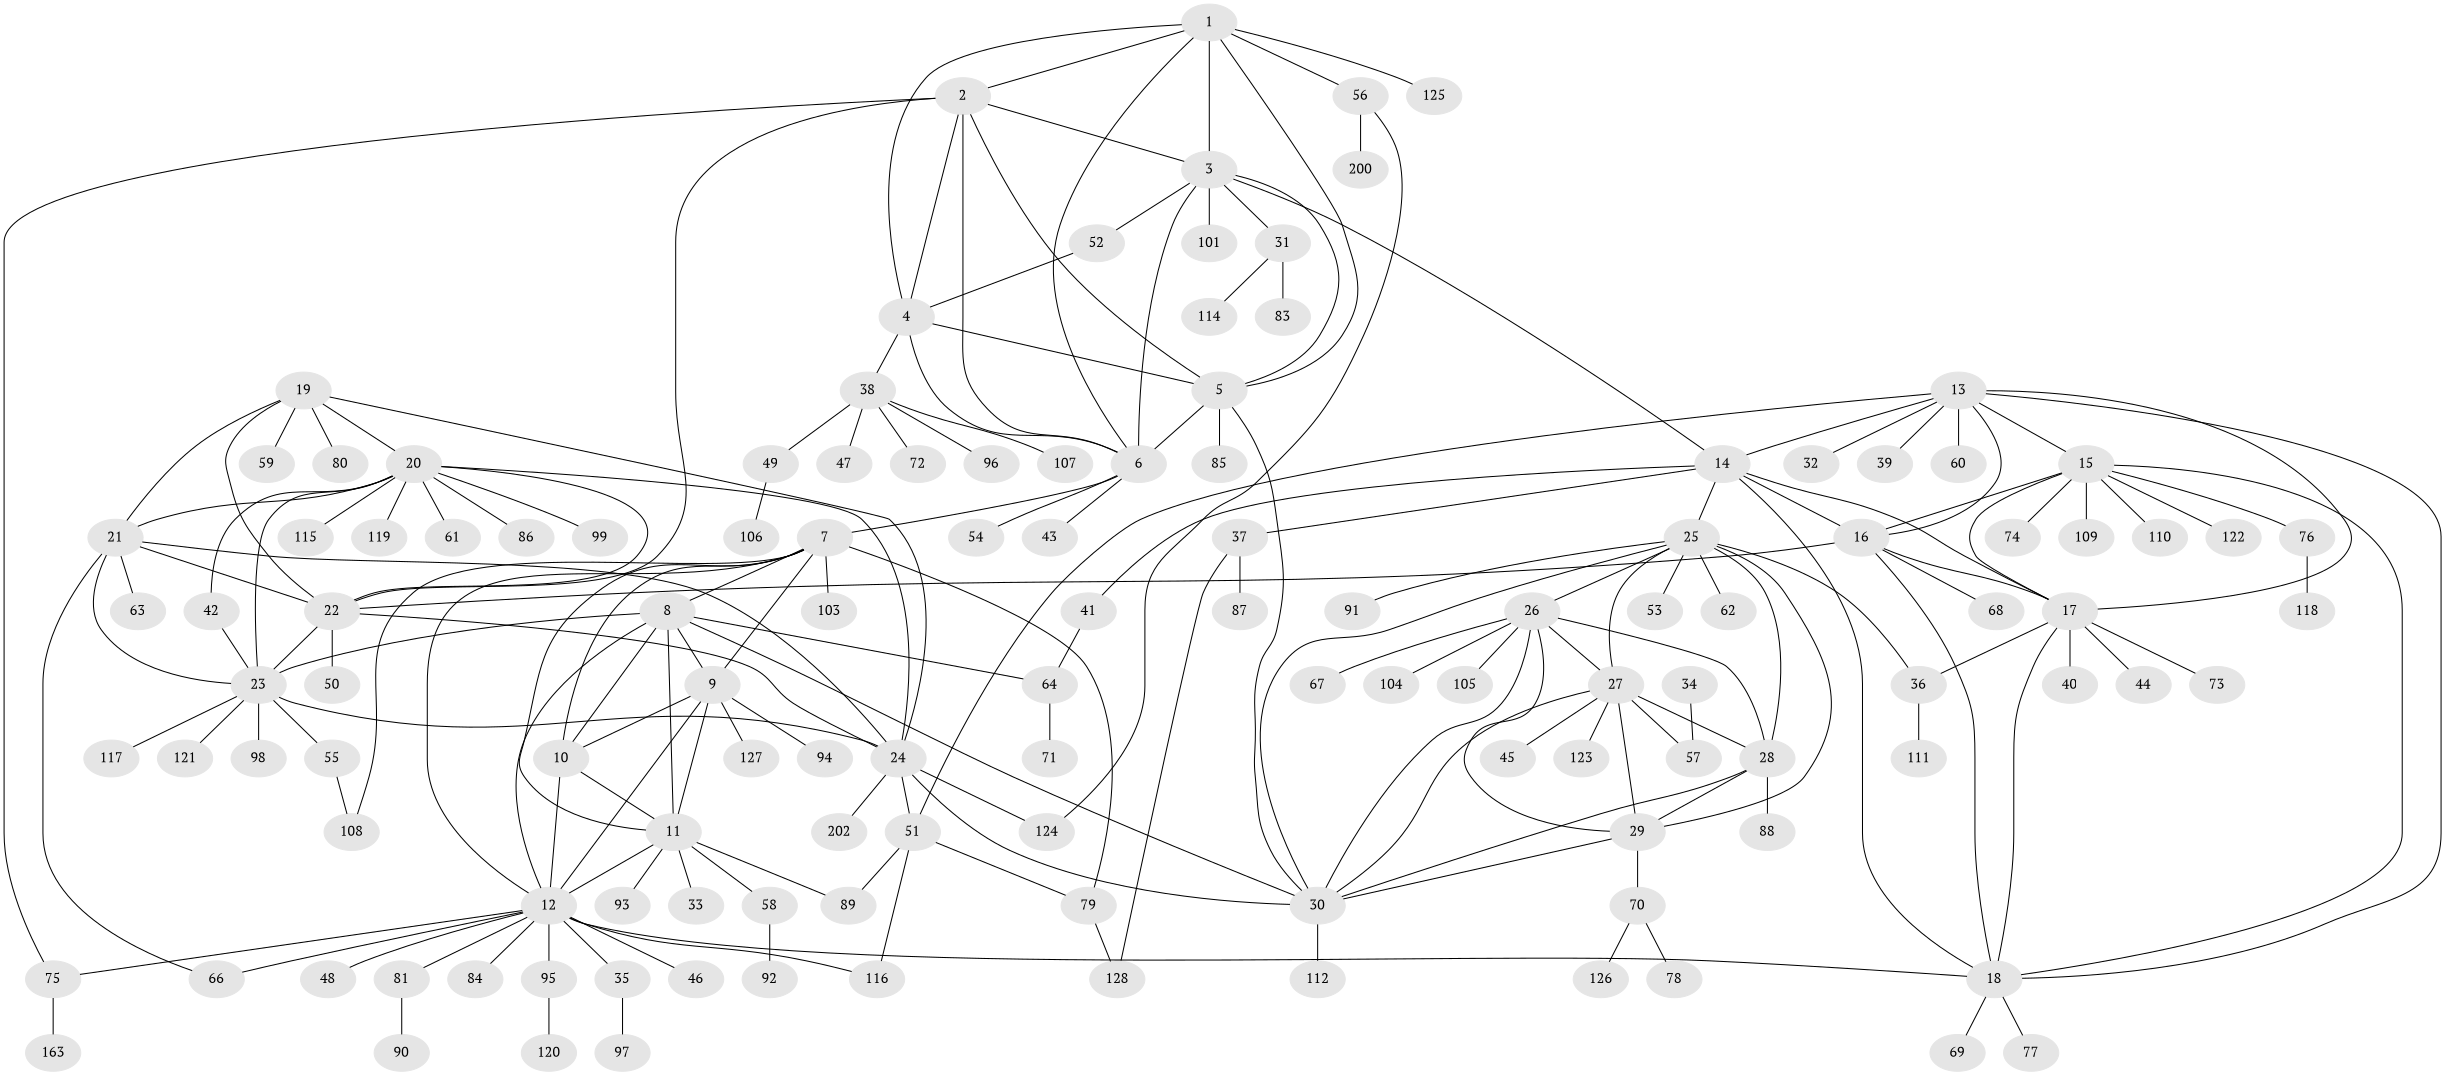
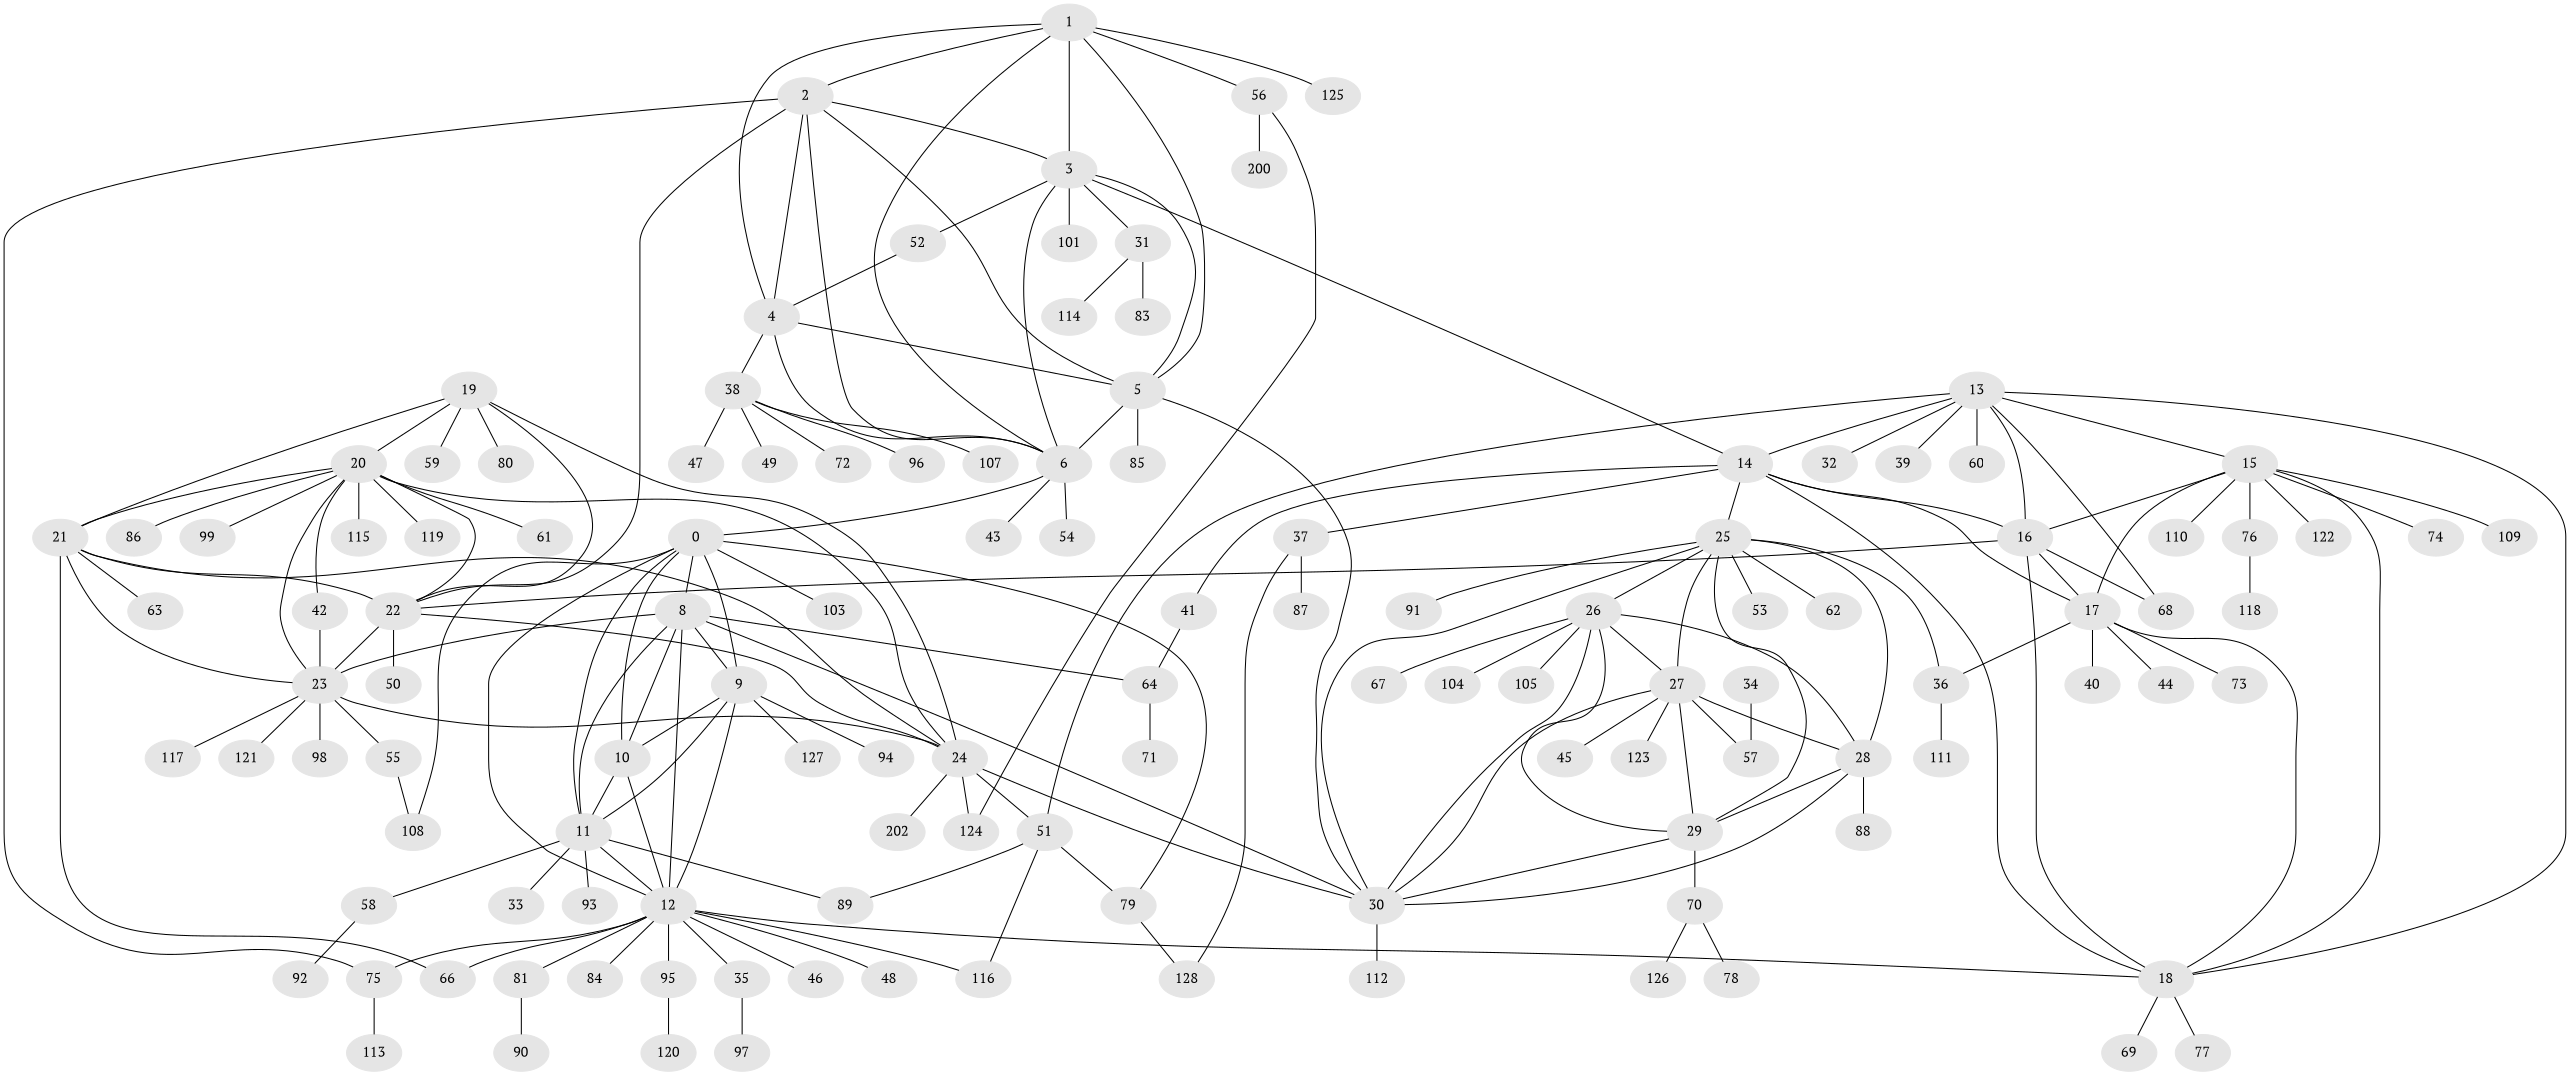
(2311, 484) -> (2077, 497)
(751, 538) -> none
(825, 538) -> (696, 538)
(53, 1053) -> (374, 1053)
